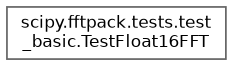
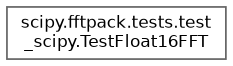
(116, 33) -> (116, 33)
